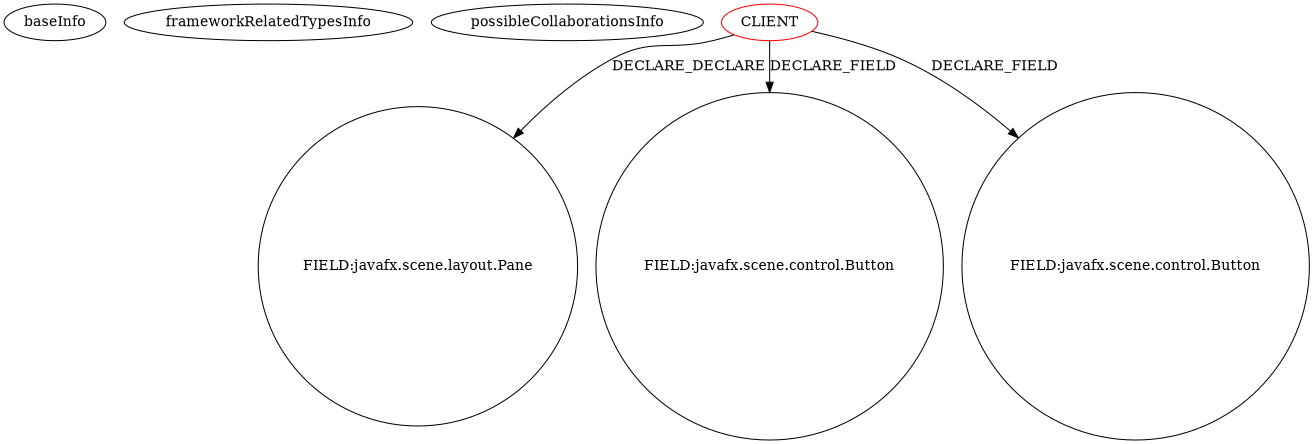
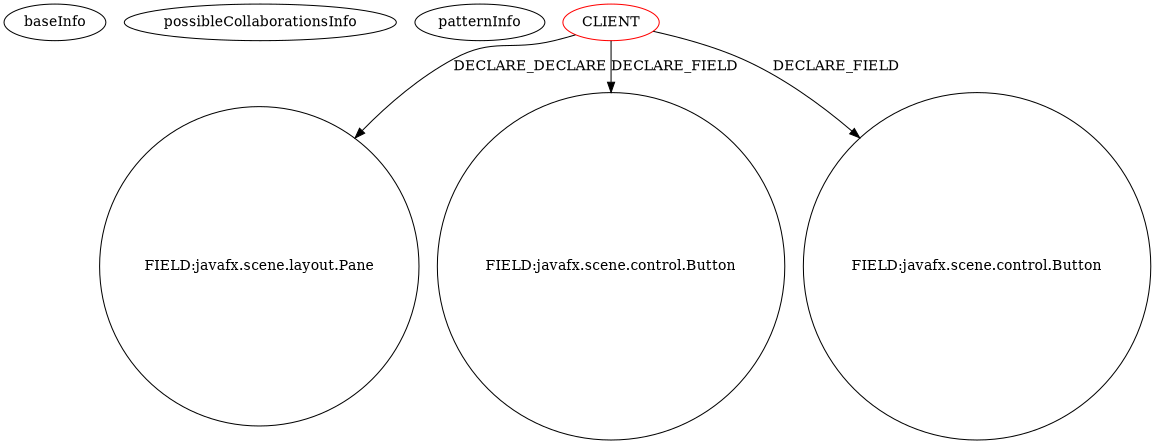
(268, 22) -> none
none -> (480, 22)
